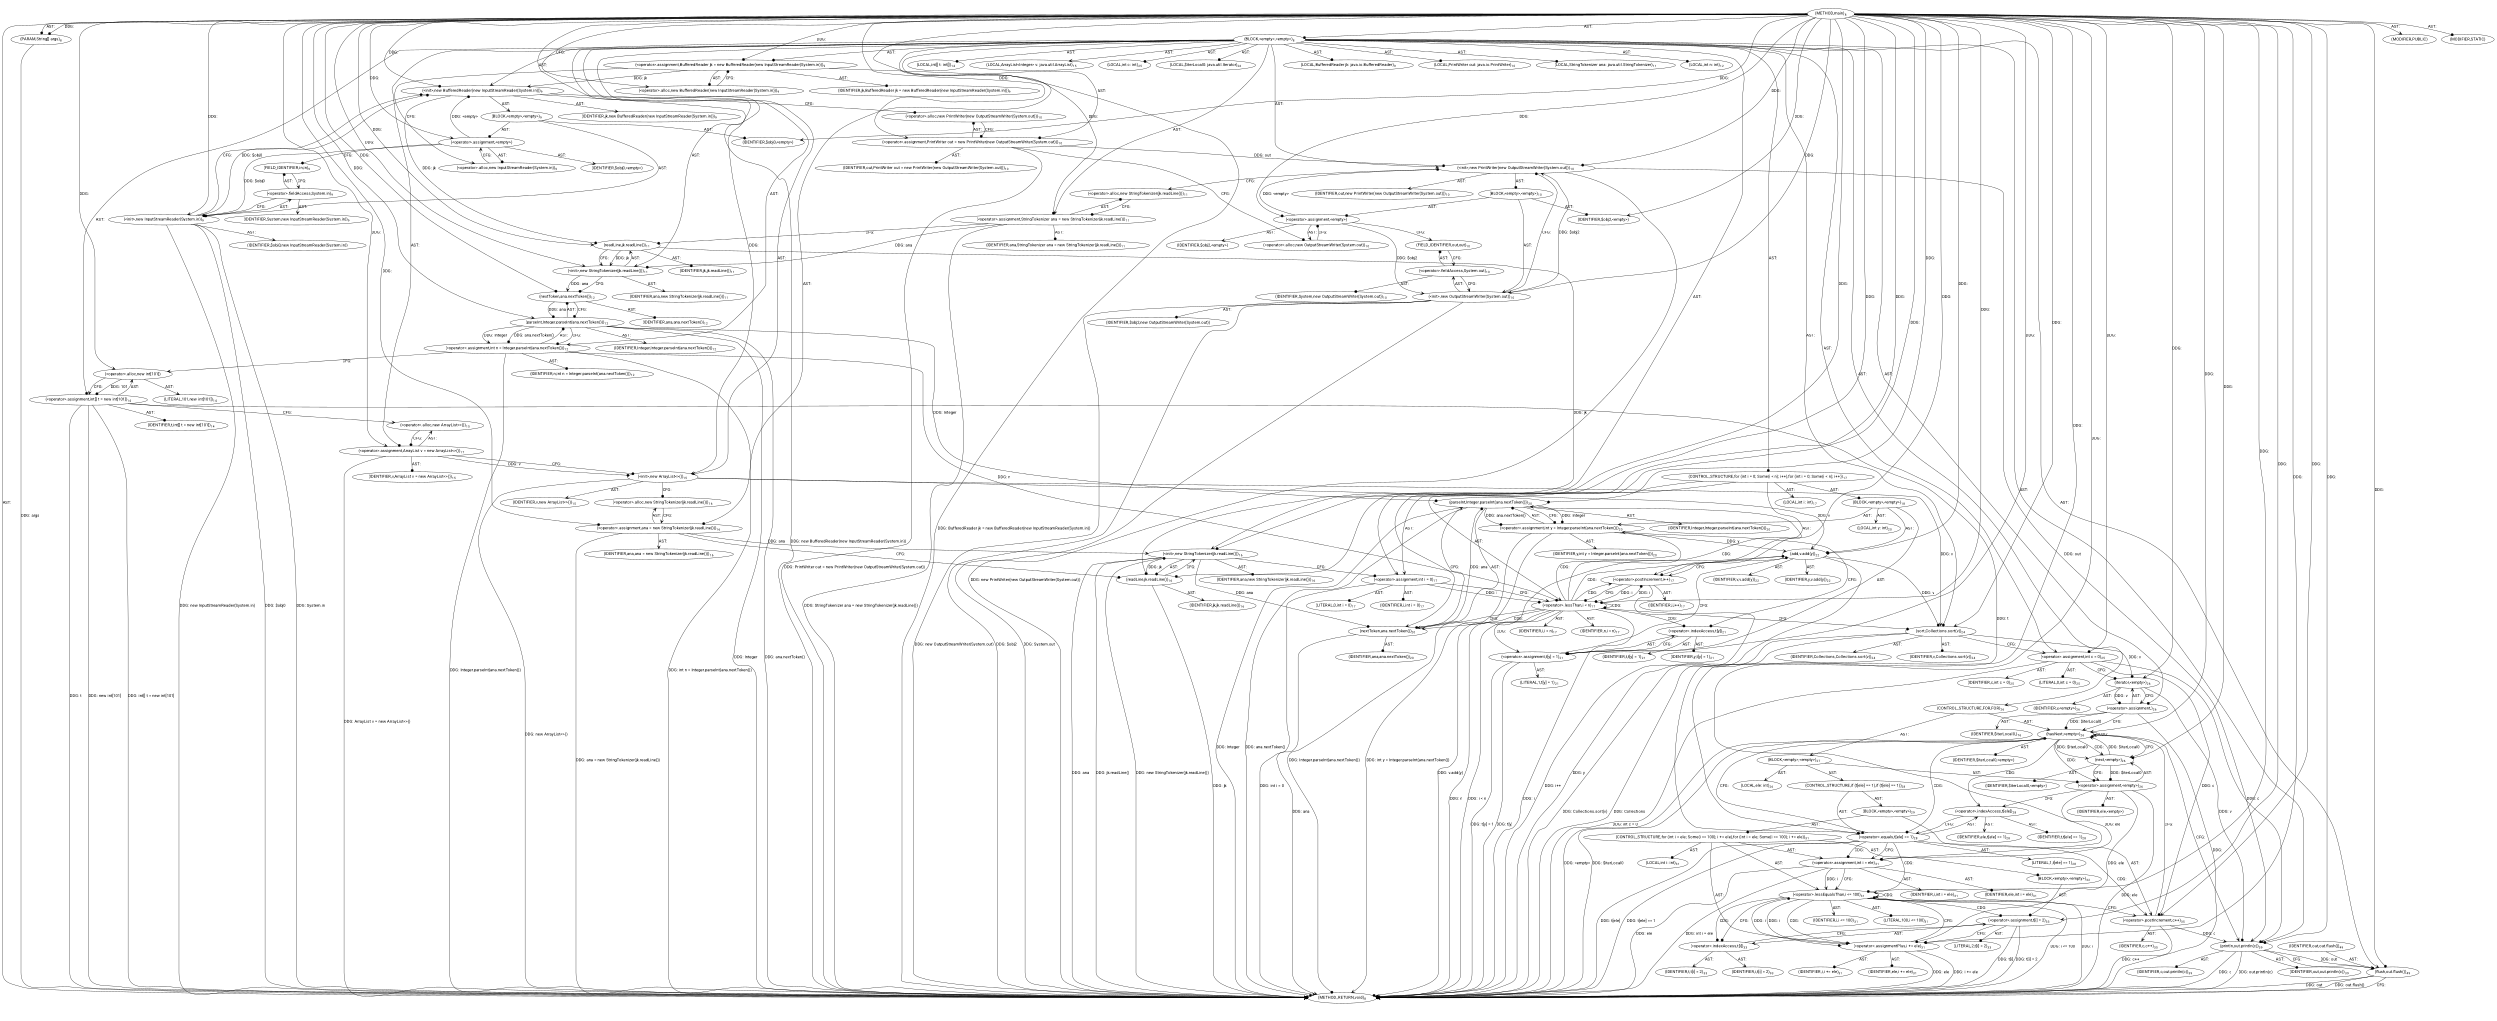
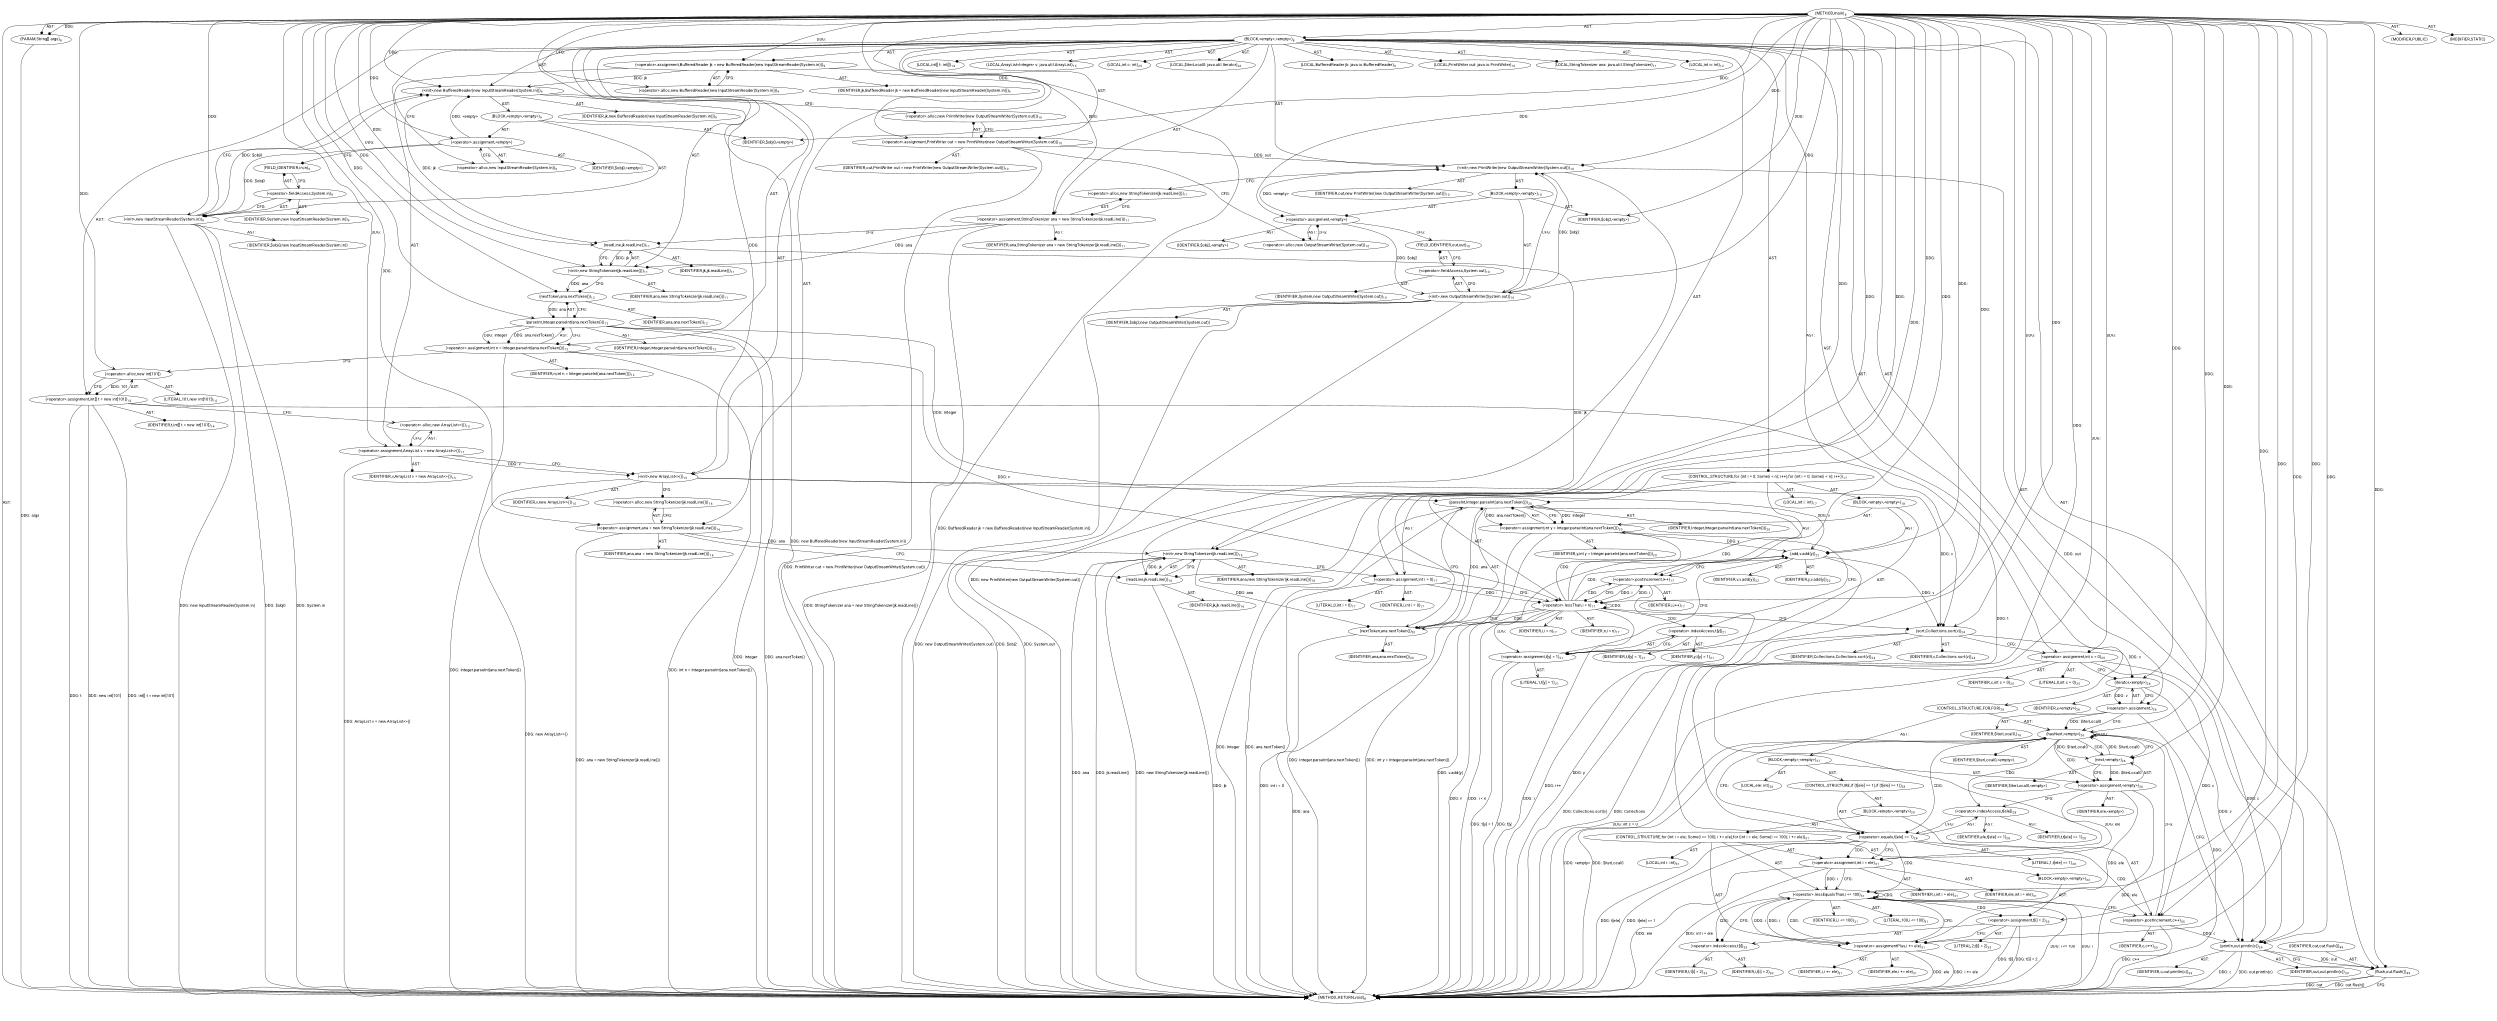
(1875, 529) -> none
(1863, 930) -> none
